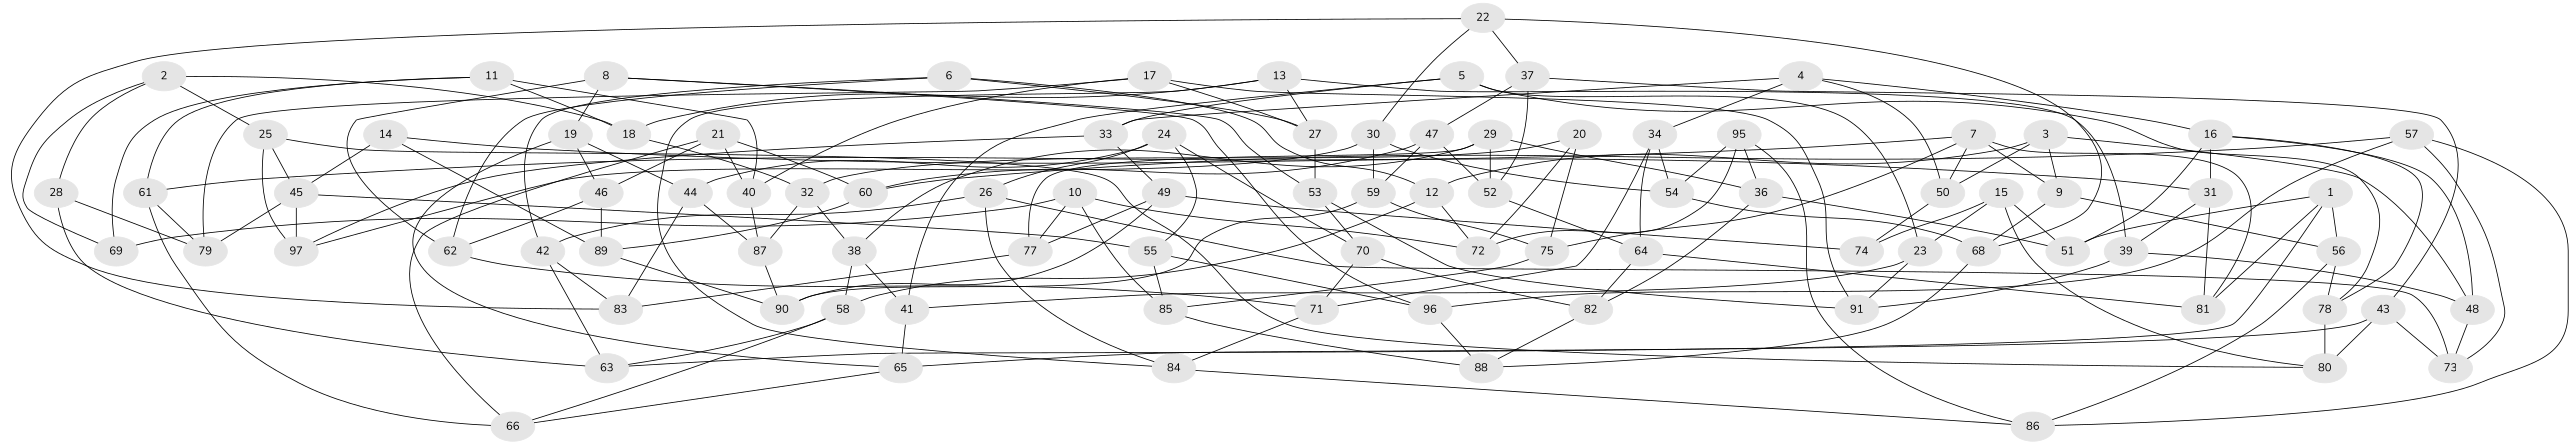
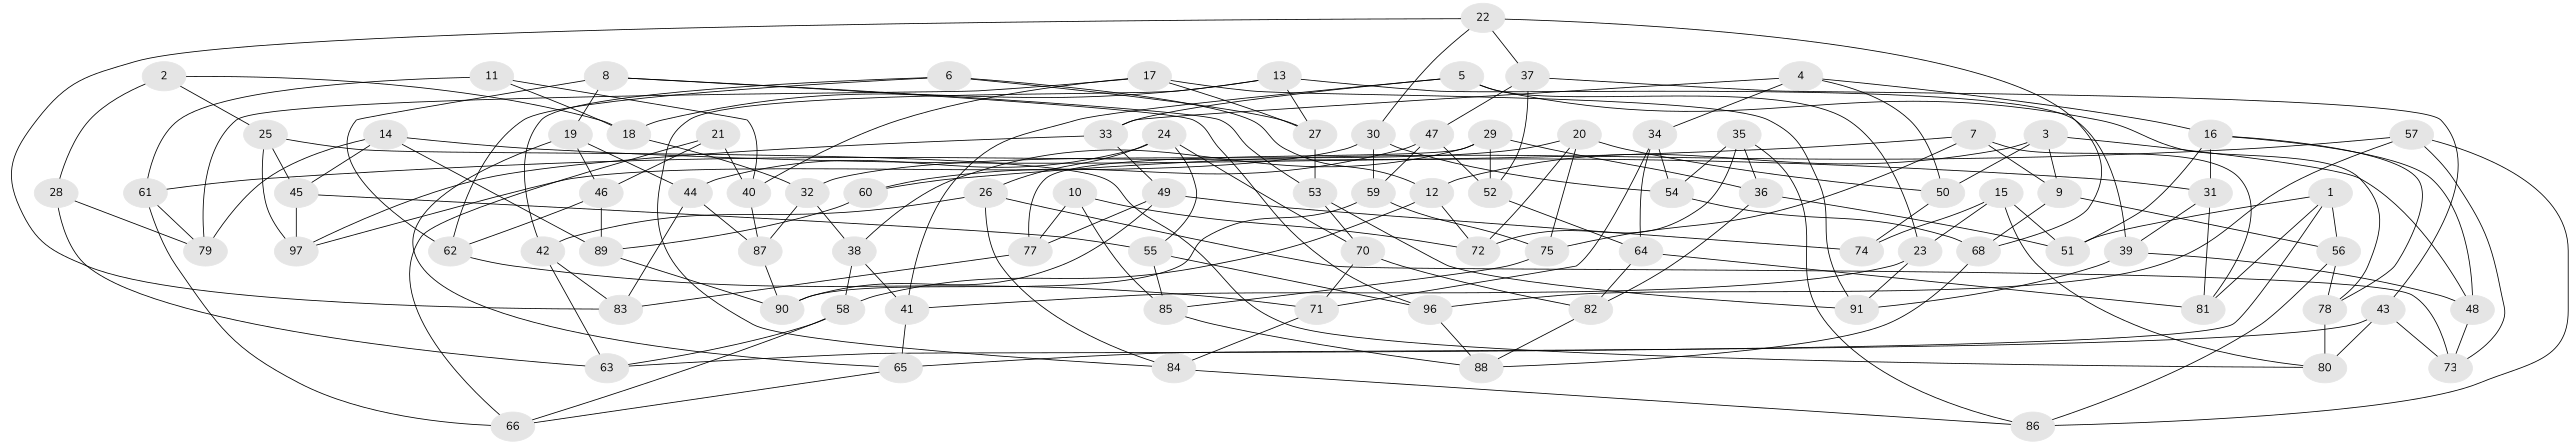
(1739, 135) -> (1739, 135)
(793, 162) -> none
(1958, 164) -> (1759, 172)
(251, 222) -> (278, 172)
(116, 251) -> none
